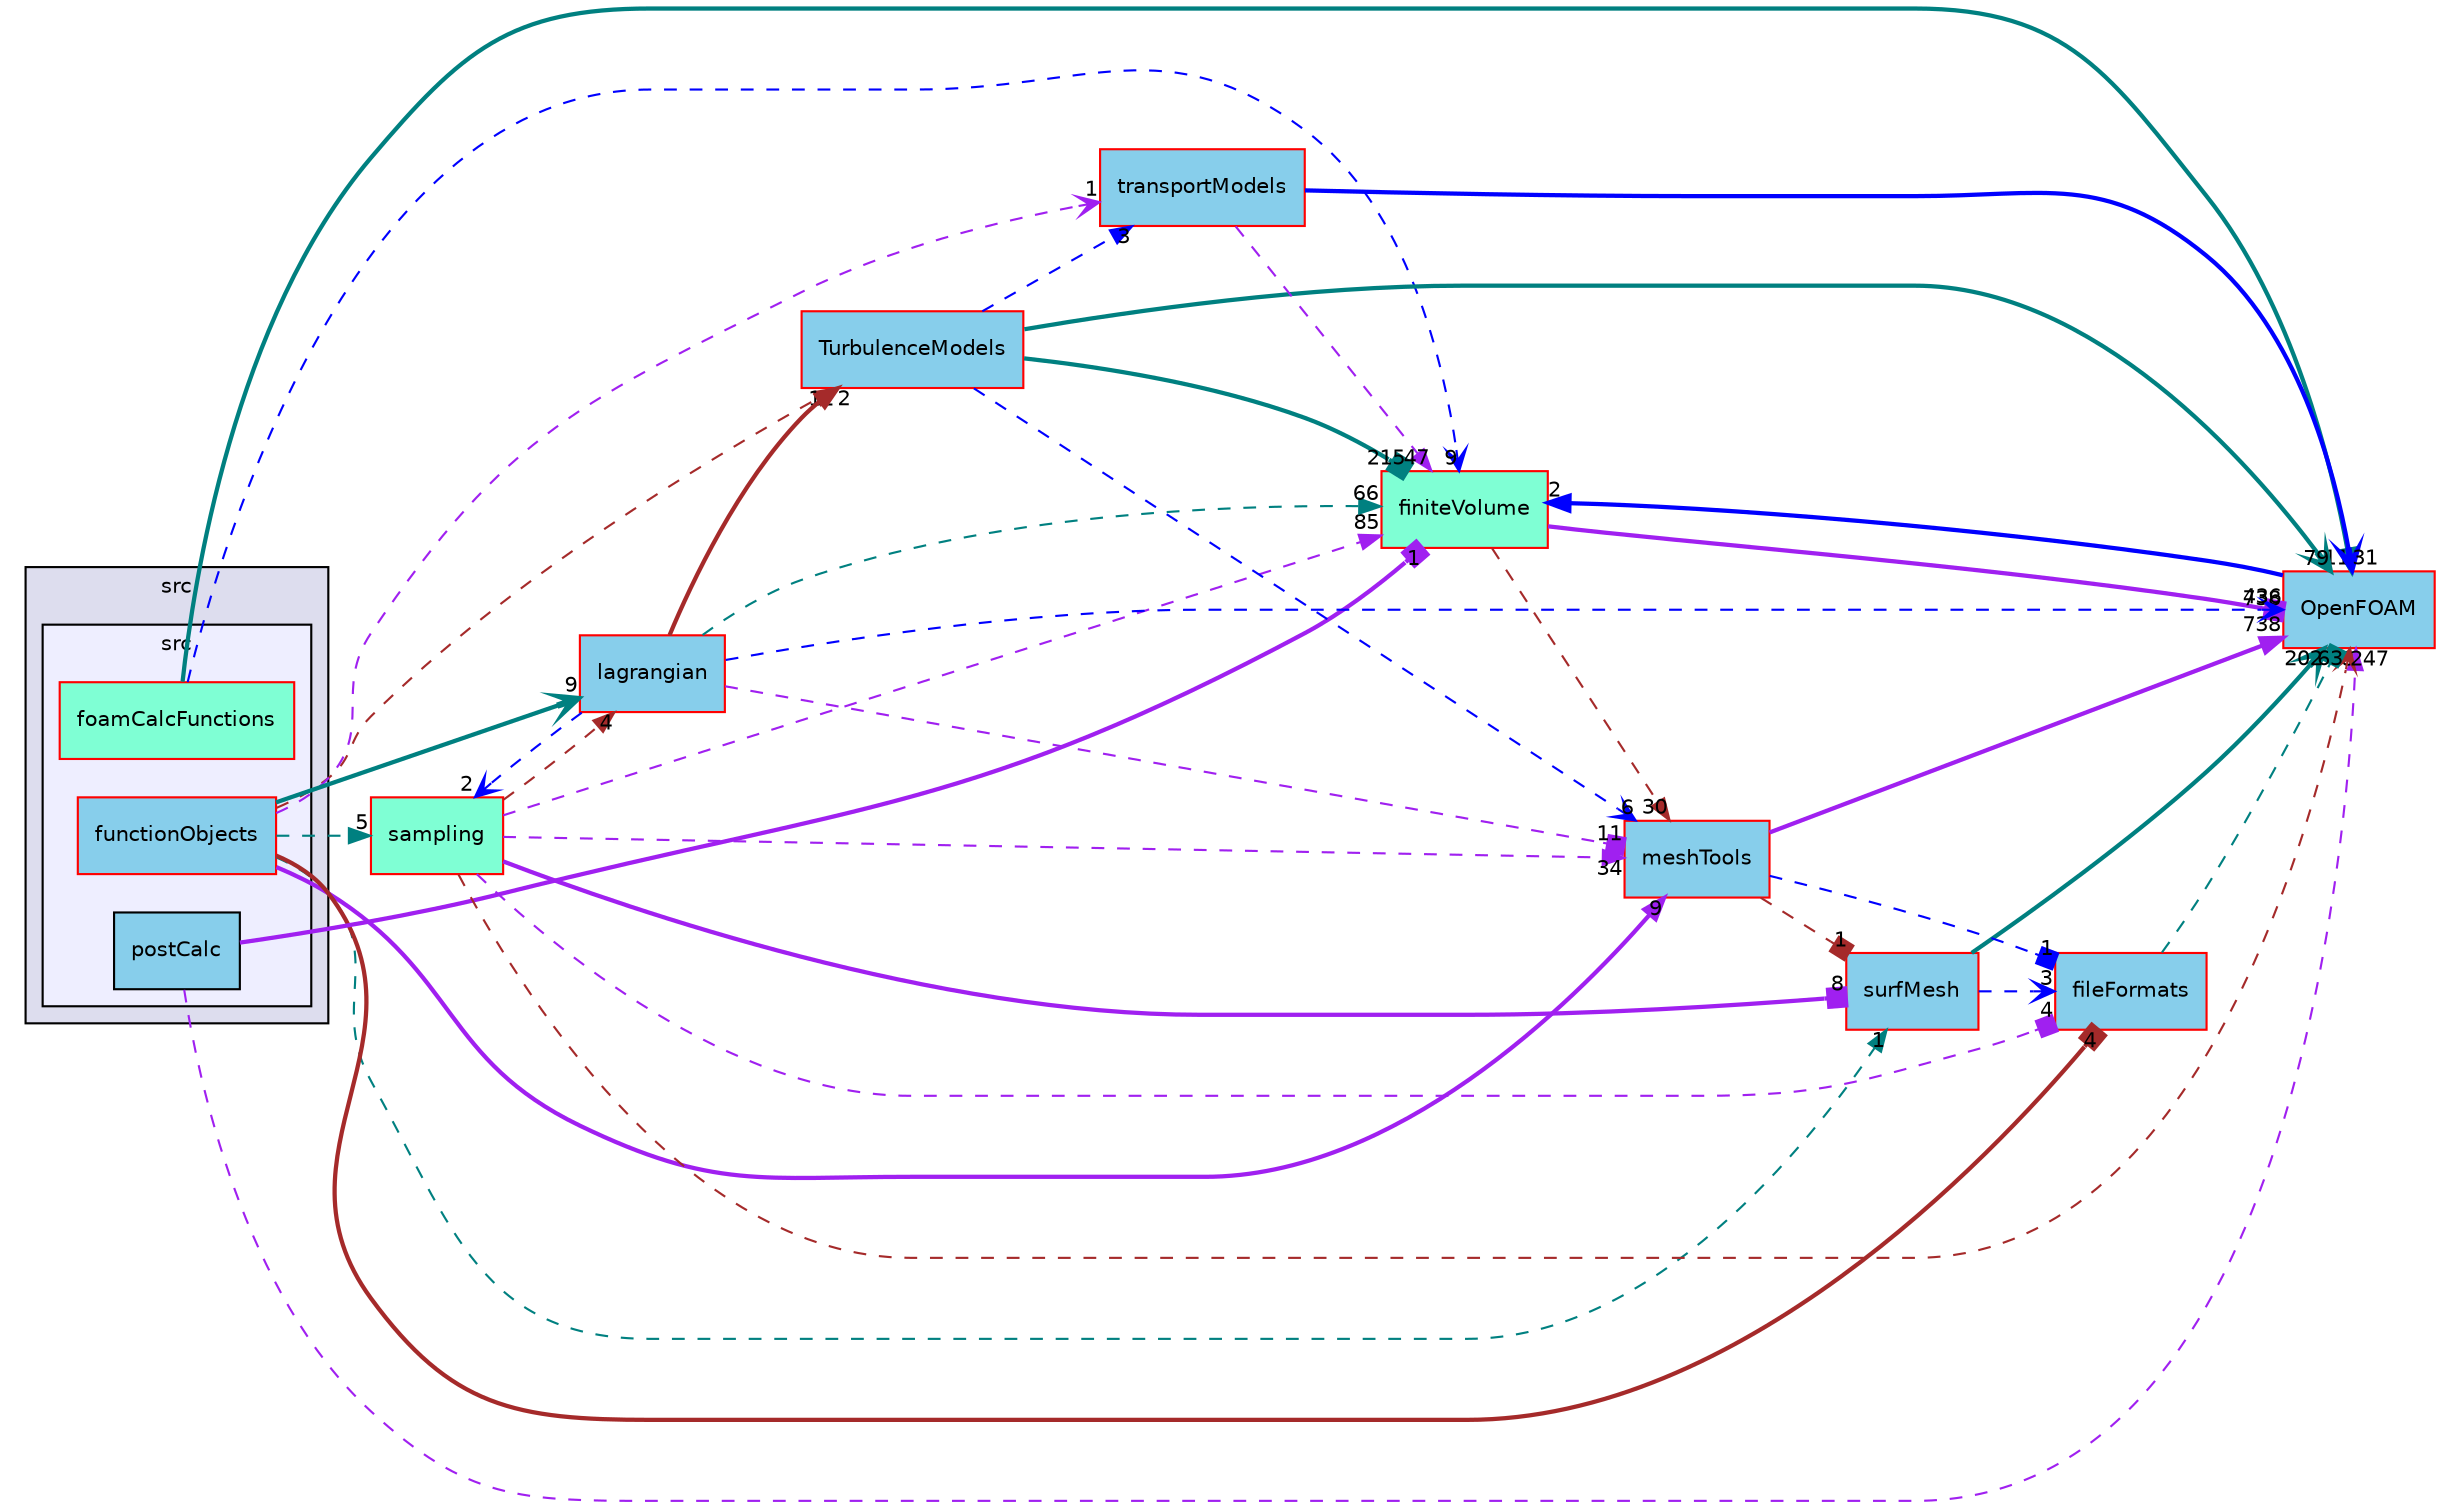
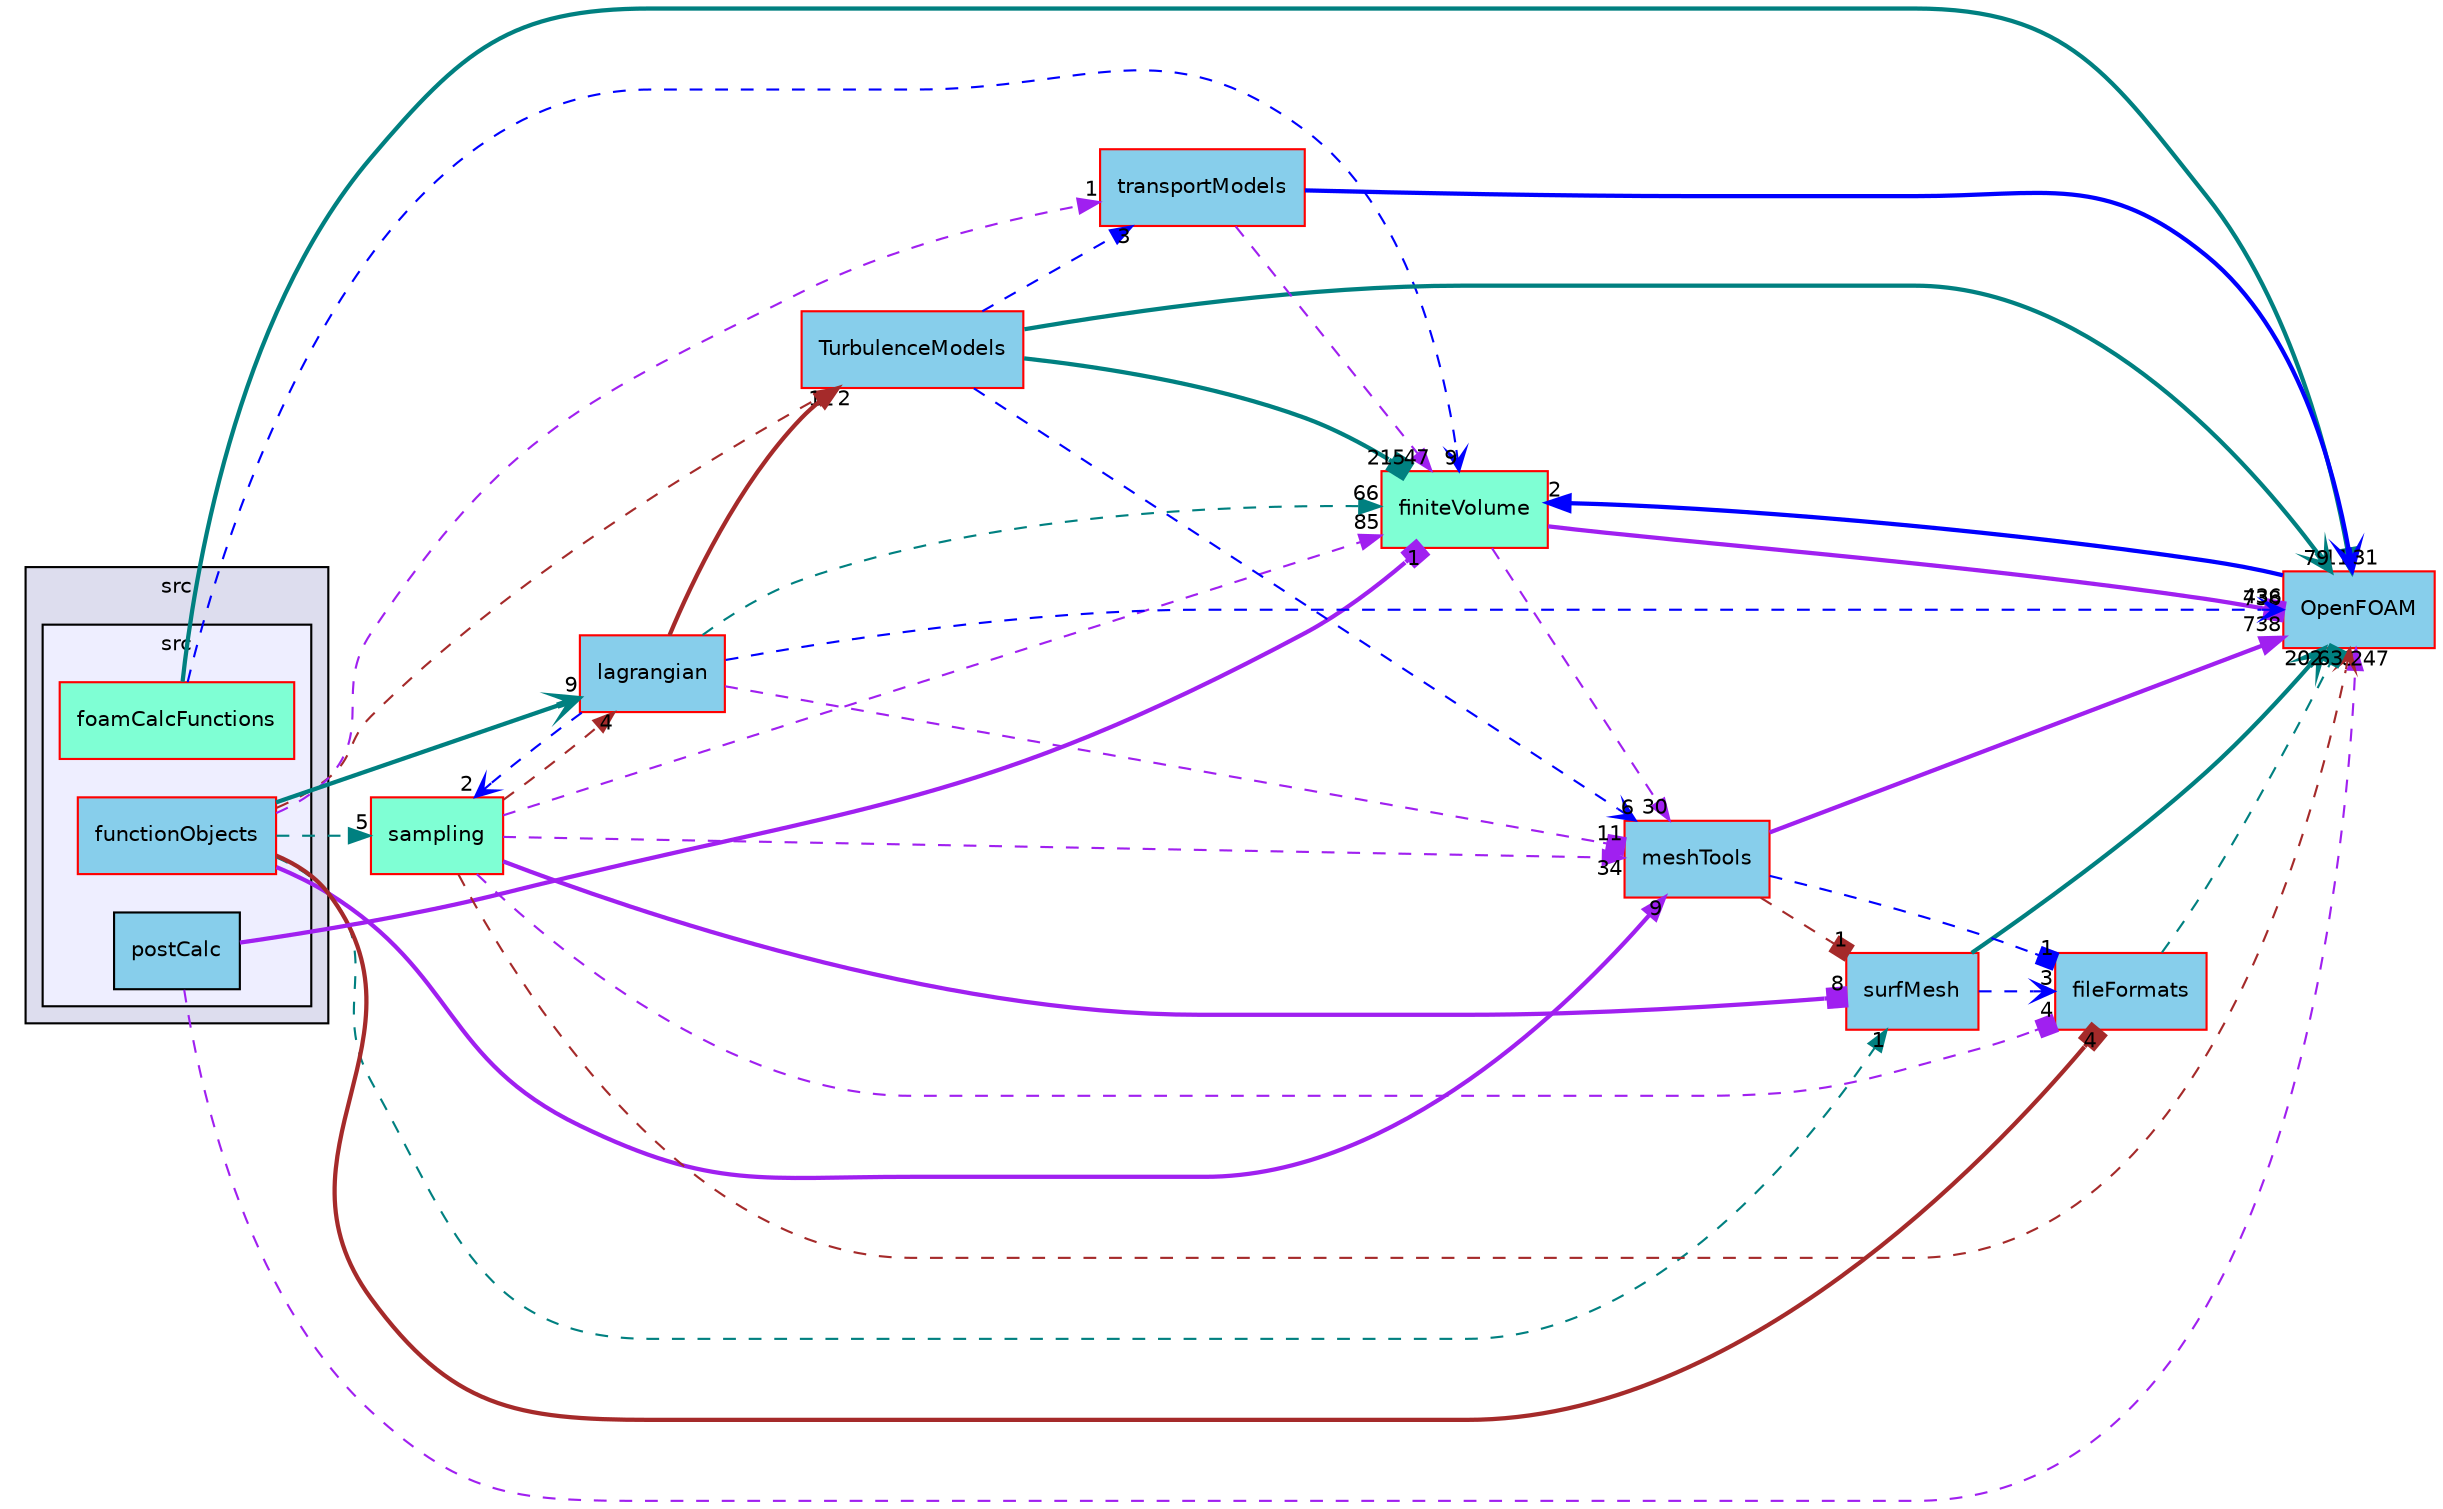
(587, 406) -> (587, 406)
(1575, 675) -> (1575, 675)
